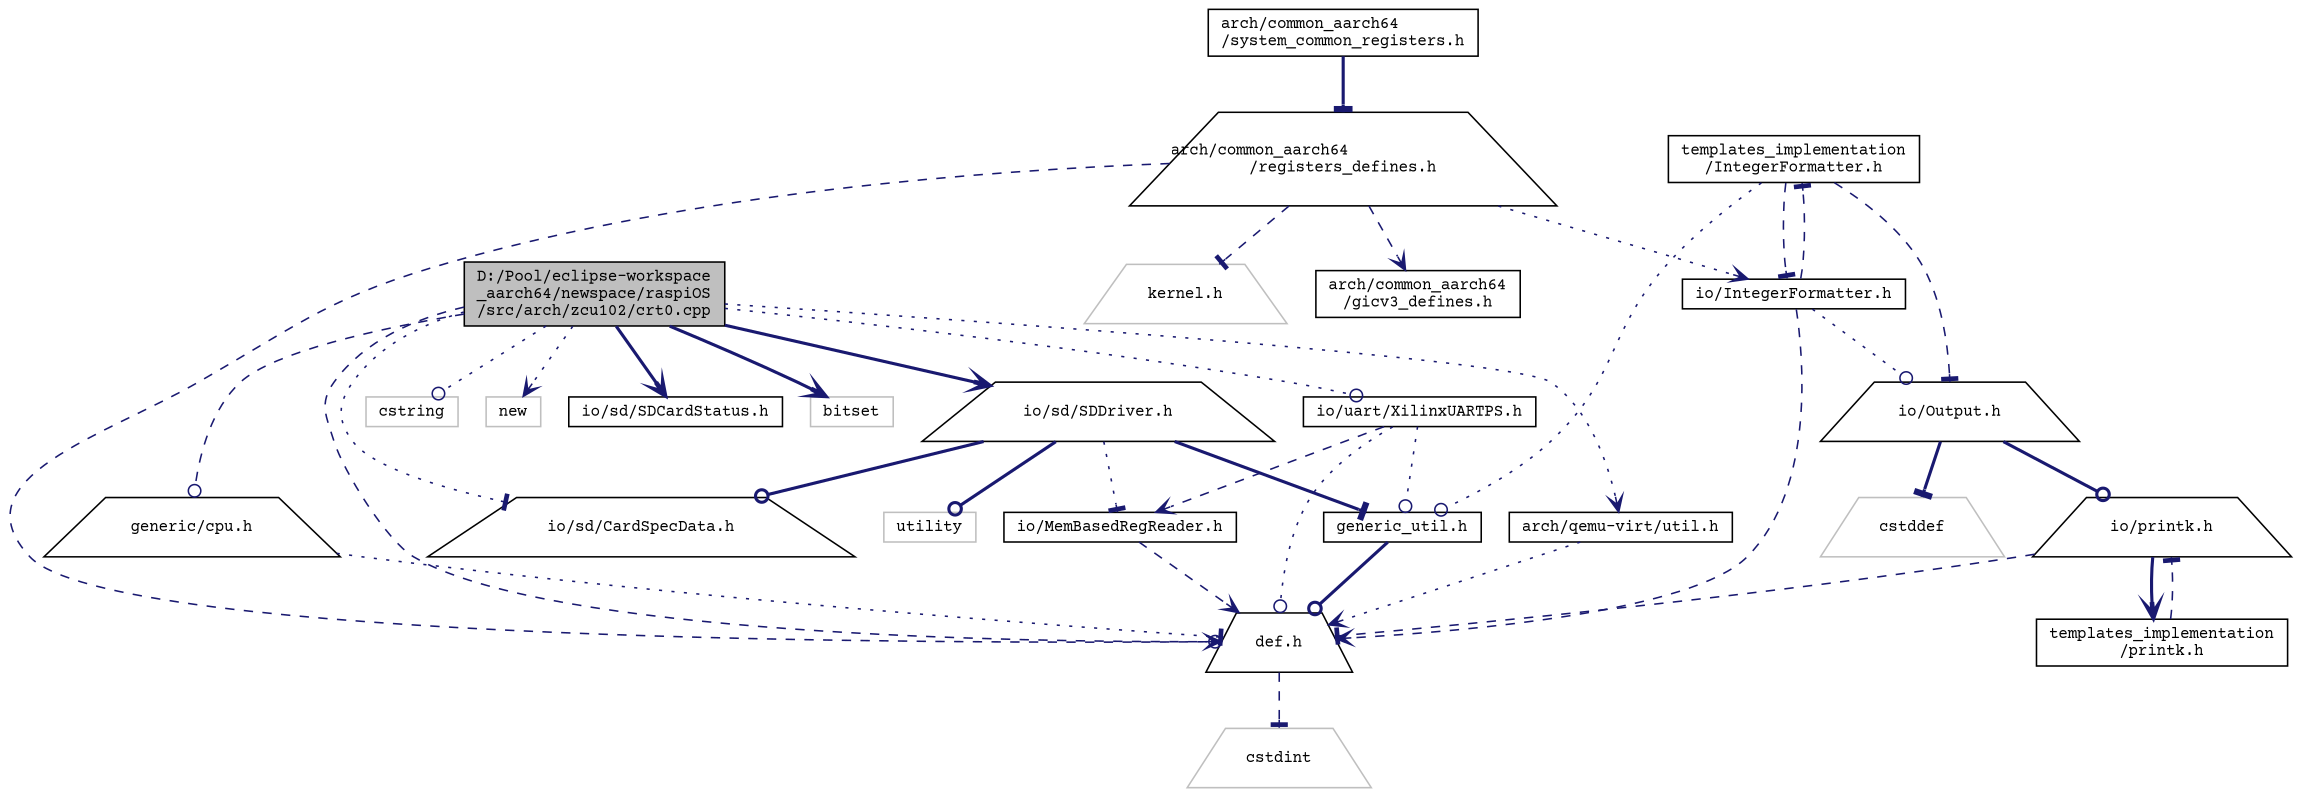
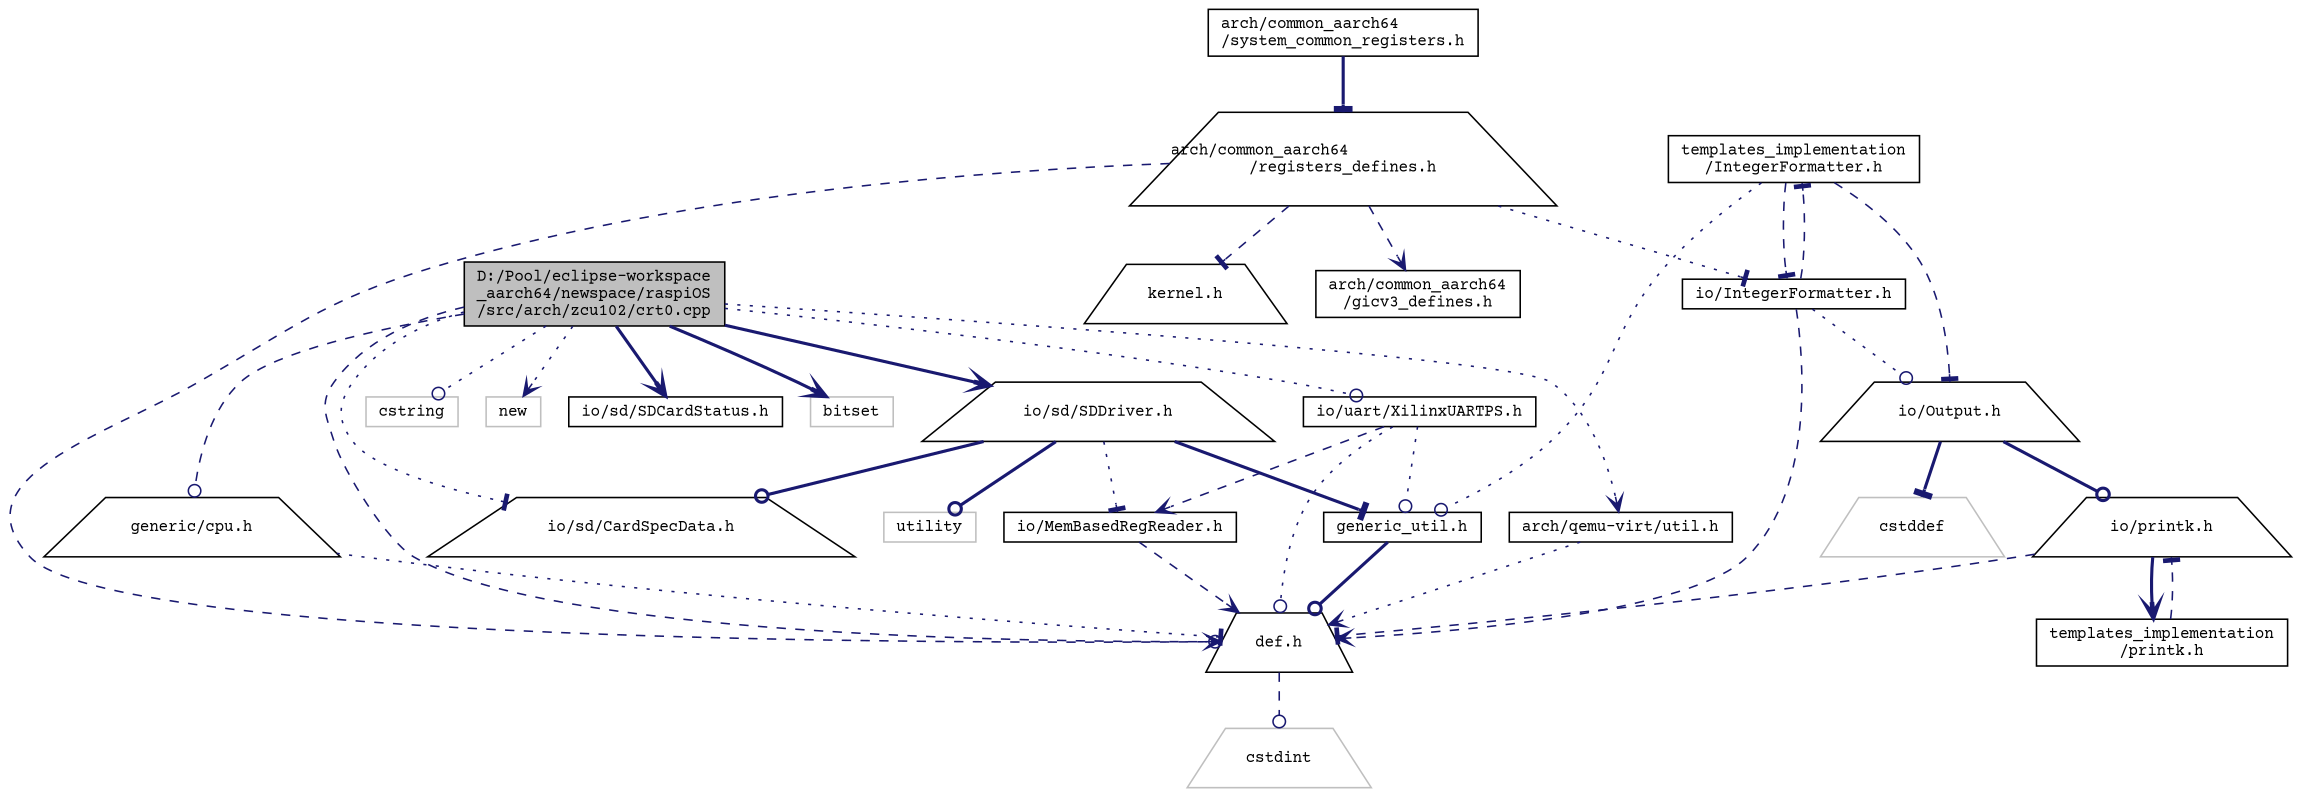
(1616, 240) -> (1619, 241)
(1186, 294) -> (1186, 294)
(1279, 696) -> (1279, 694)
